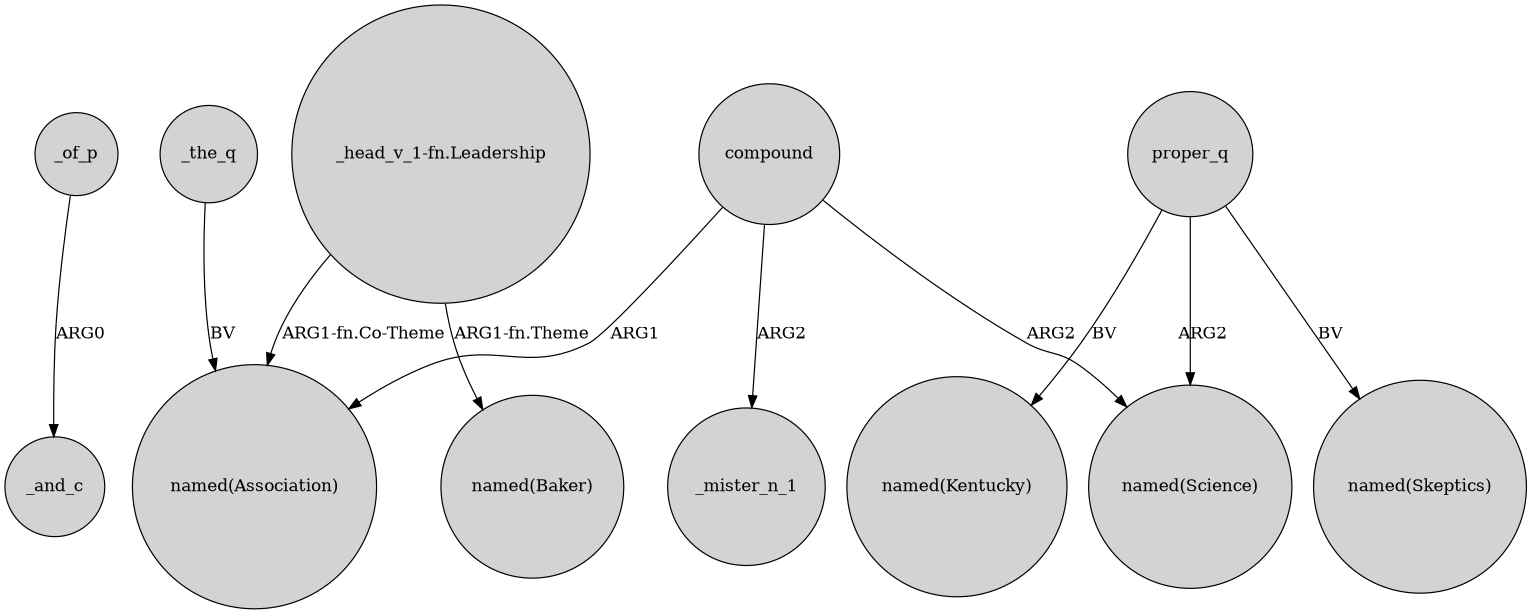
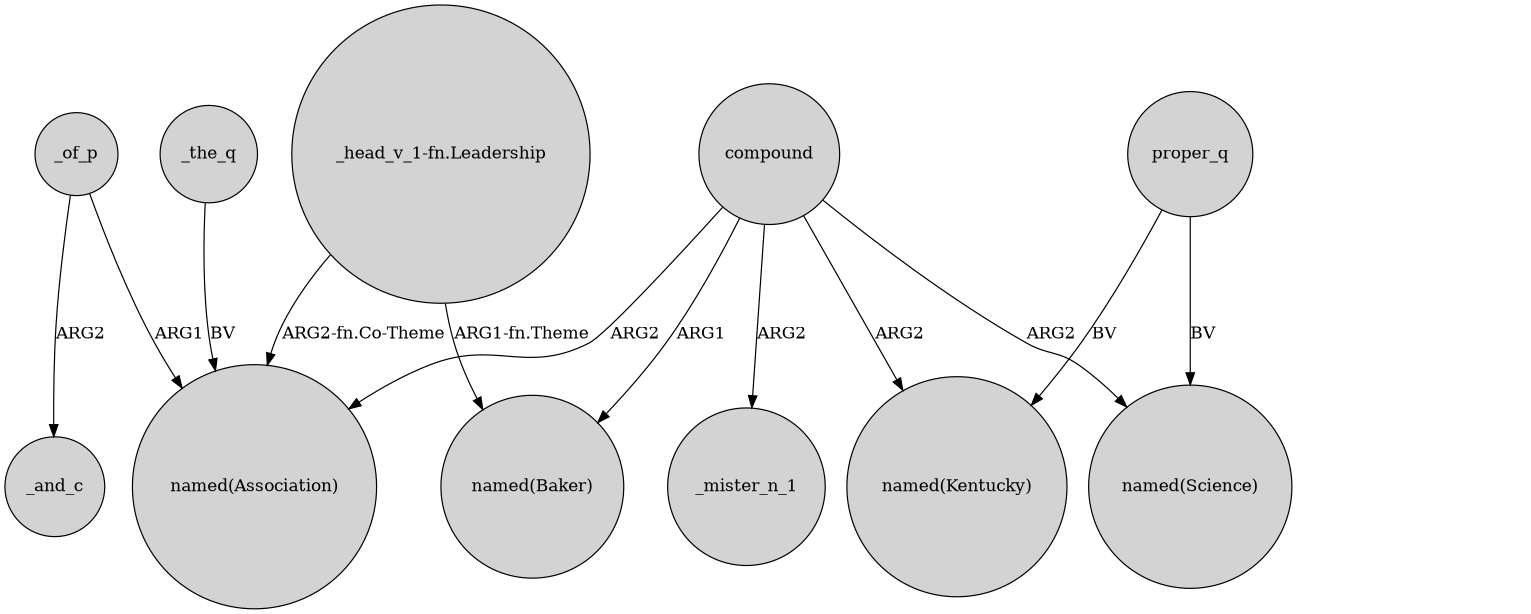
none -> (128, 288)
none -> (850, 298)
none -> (681, 321)
(81, 334) -> (81, 334)
(364, 334) -> (364, 334)
(635, 334) -> (635, 334)
(1203, 334) -> (1203, 334)
(1420, 487) -> none
